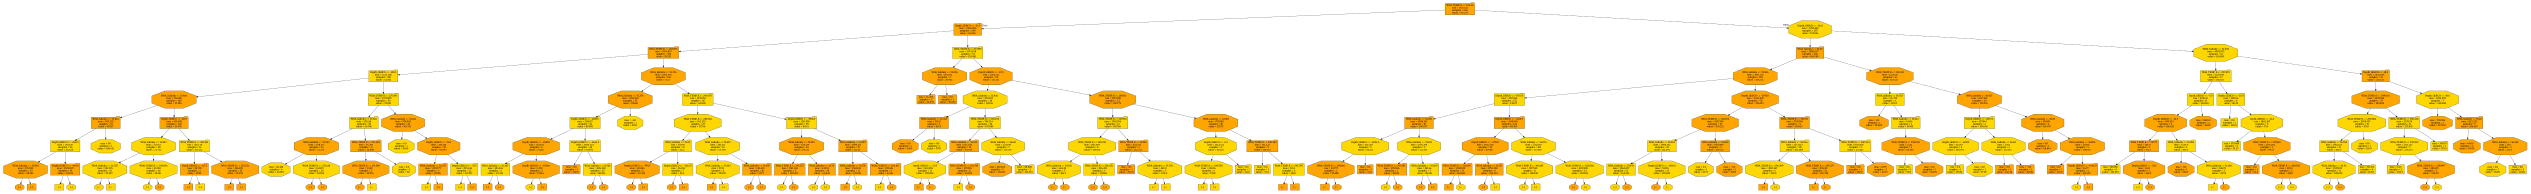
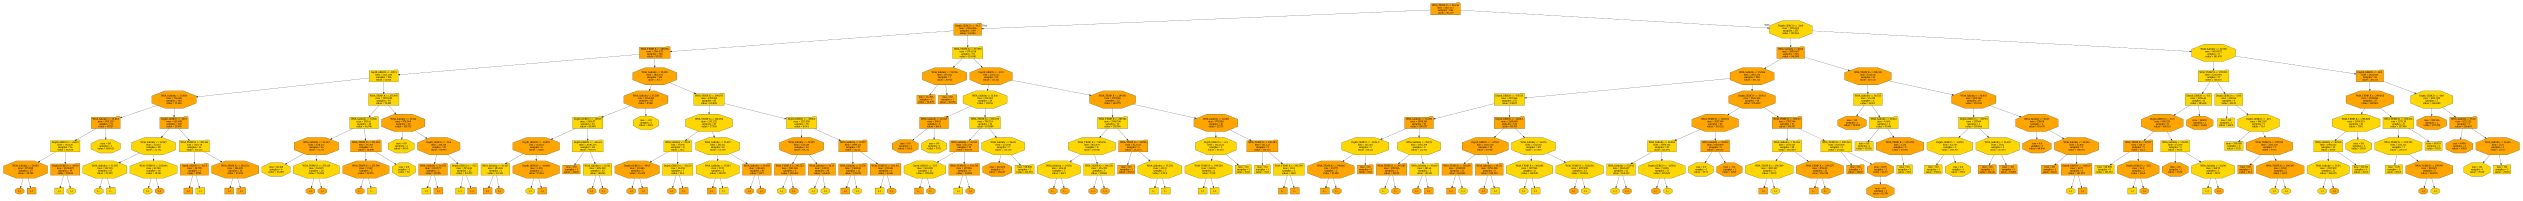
none -> (1864, 146)
(1918, 158) -> (1880, 179)
